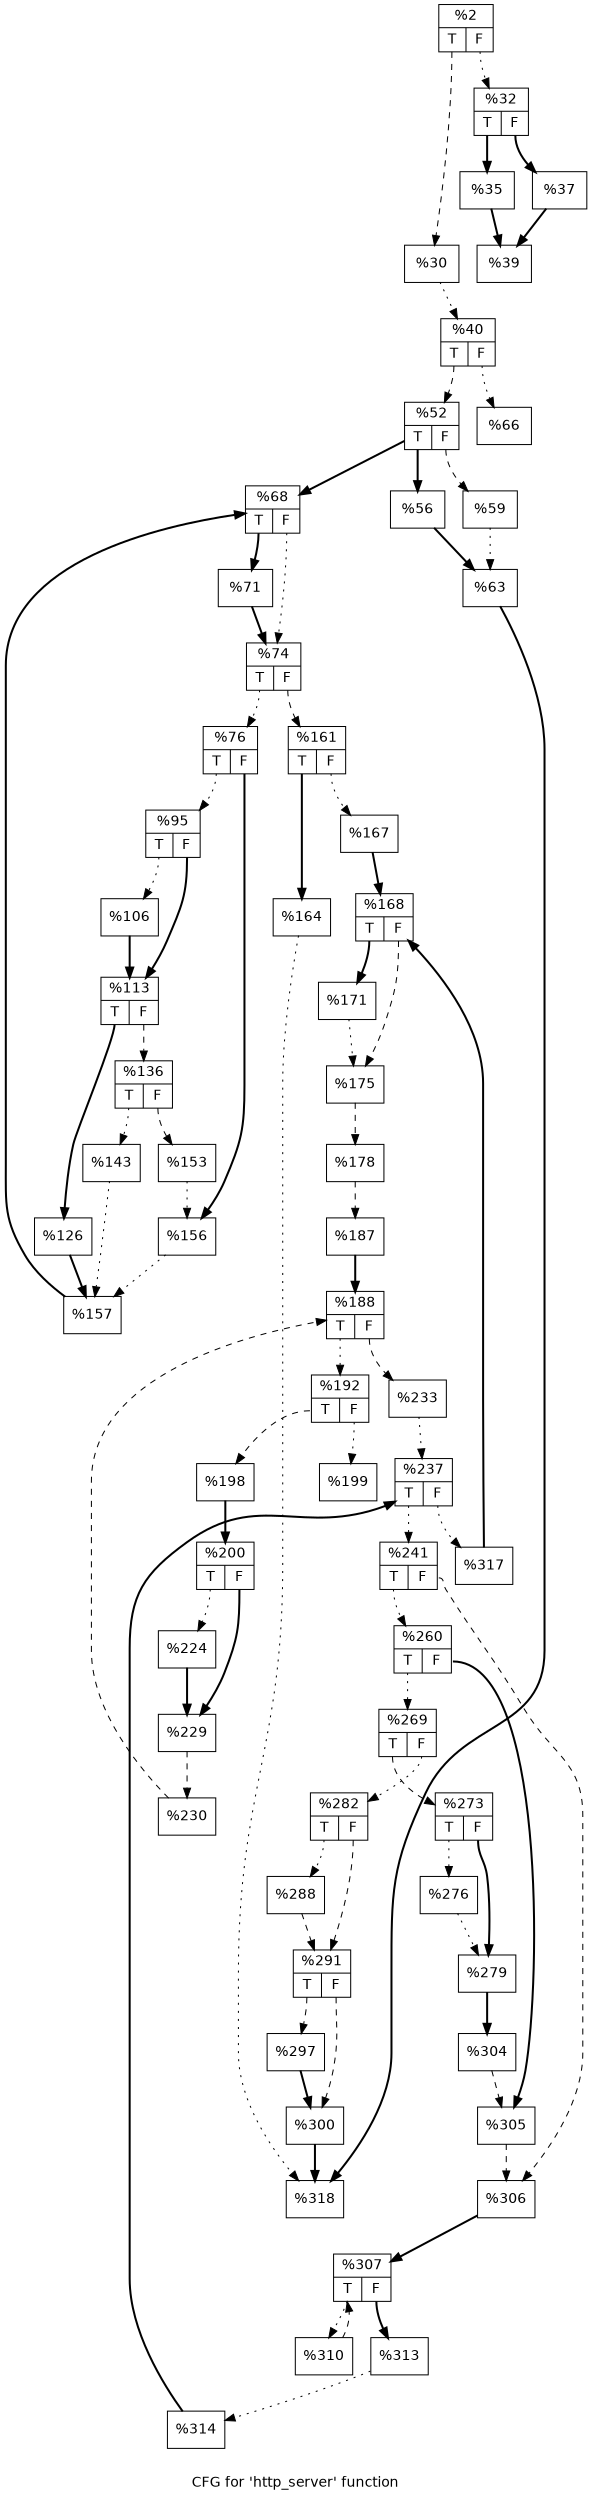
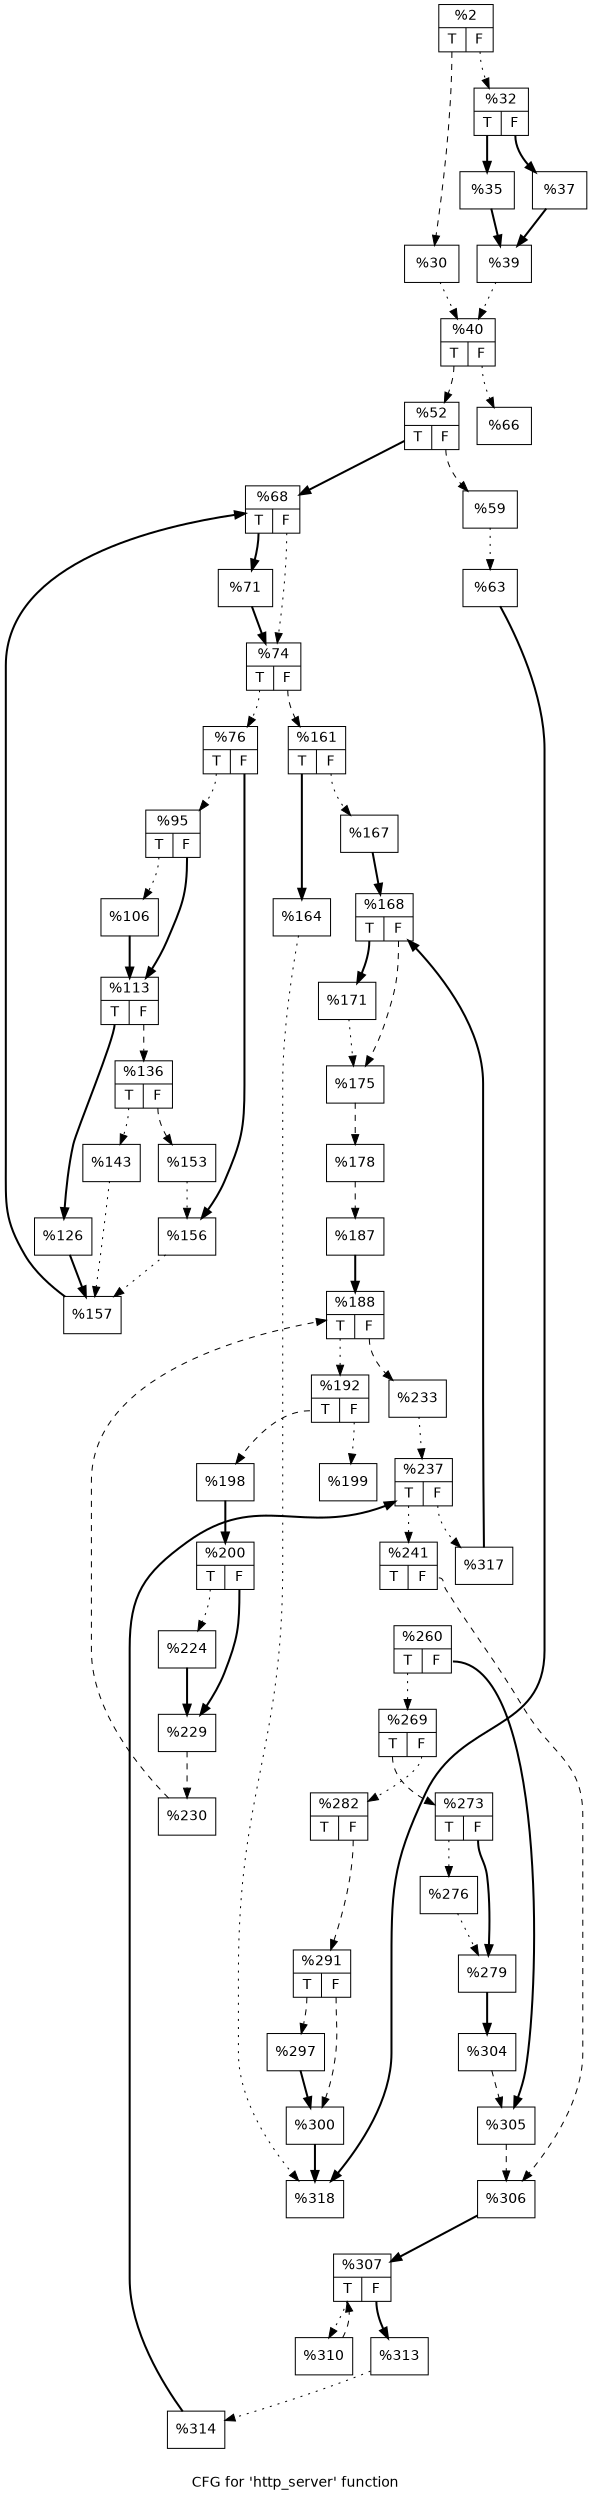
none -> (489, 296)
(418, 510) -> none
(396, 1604) -> none
(296, 1895) -> none
